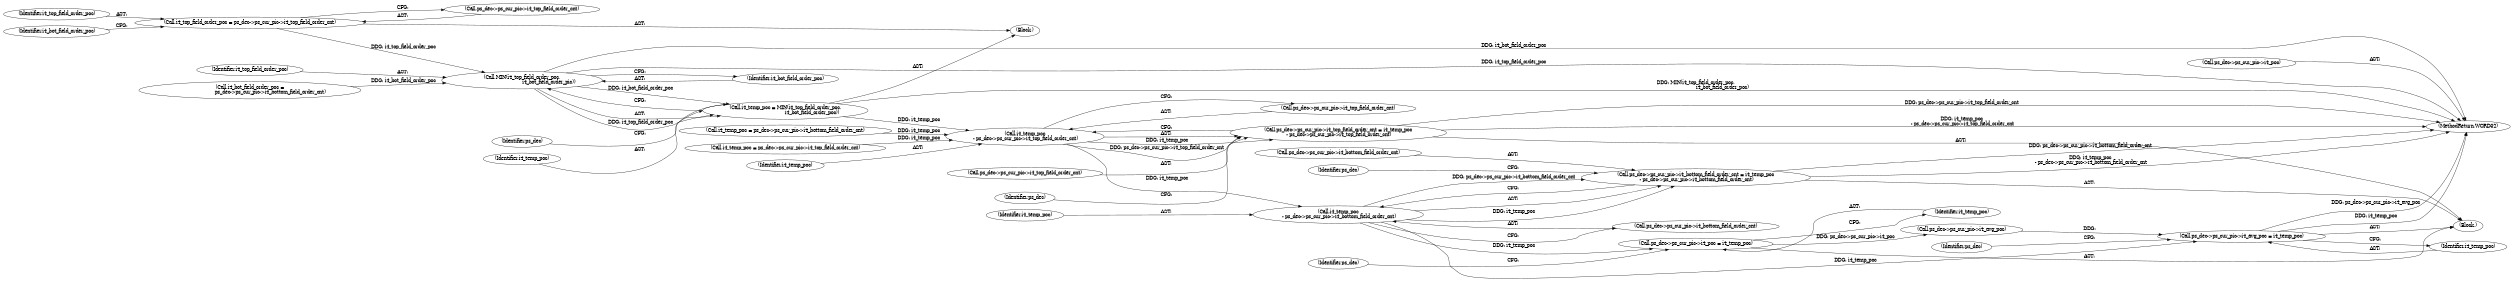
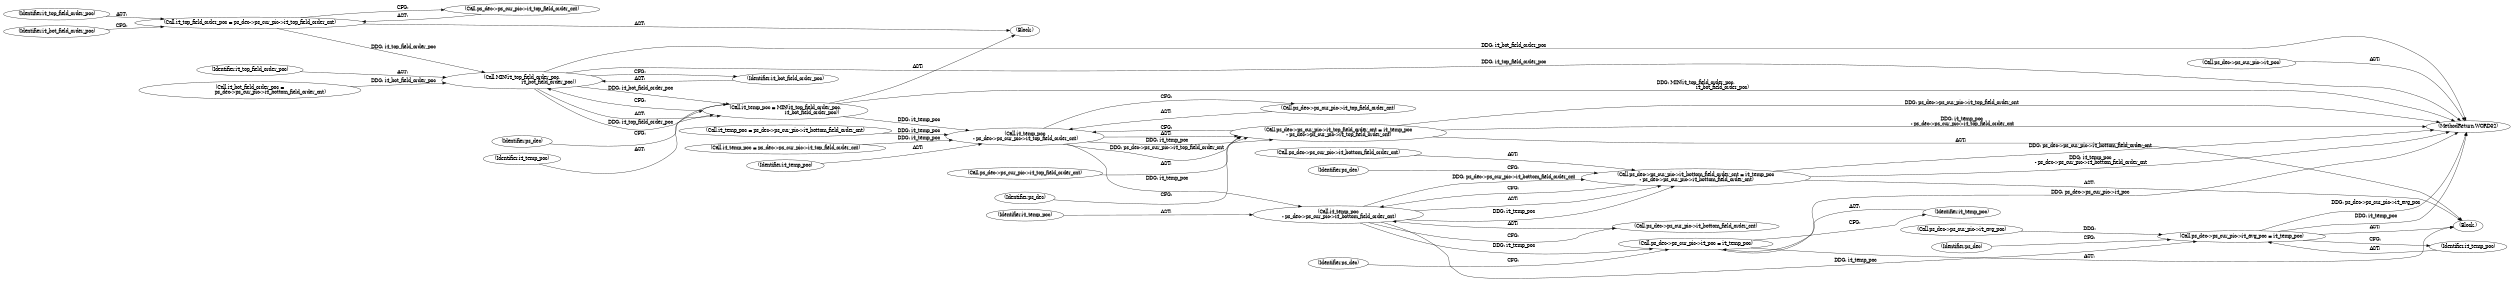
(522, 80) -> (522, 80)
(1848, 243) -> (2074, 195)
